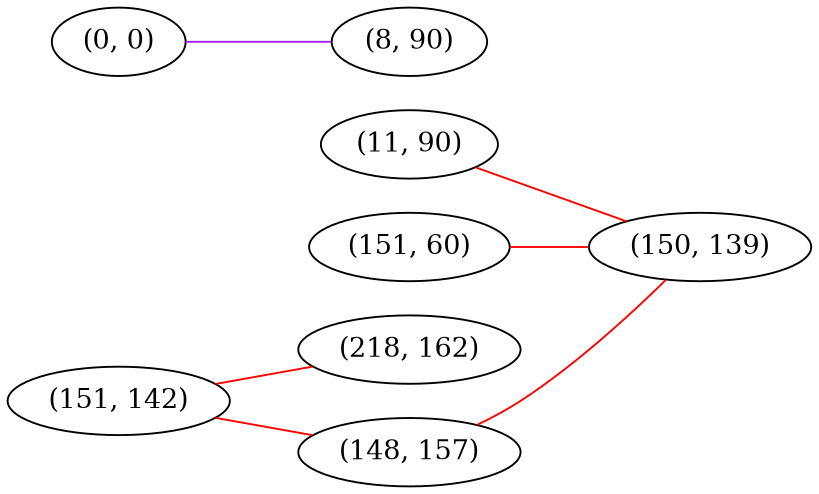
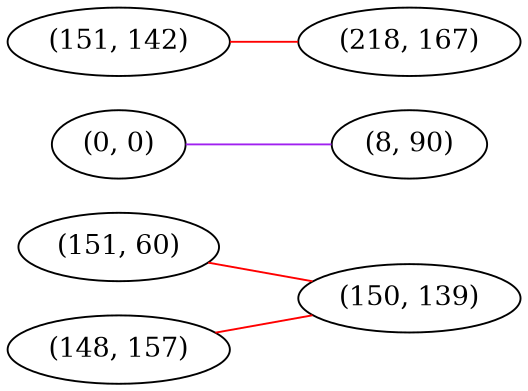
(409, 144) -> none
(409, 350) -> (409, 42)
(264, 427) -> none
